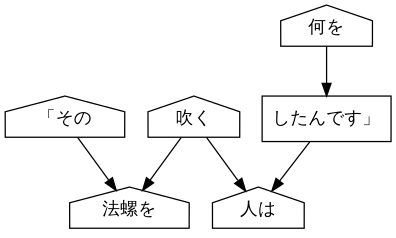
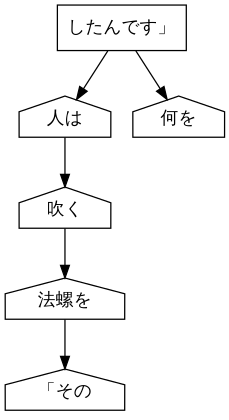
(327, 65) -> (148, 70)
(93, 159) -> (65, 338)
(222, 159) -> (65, 156)
